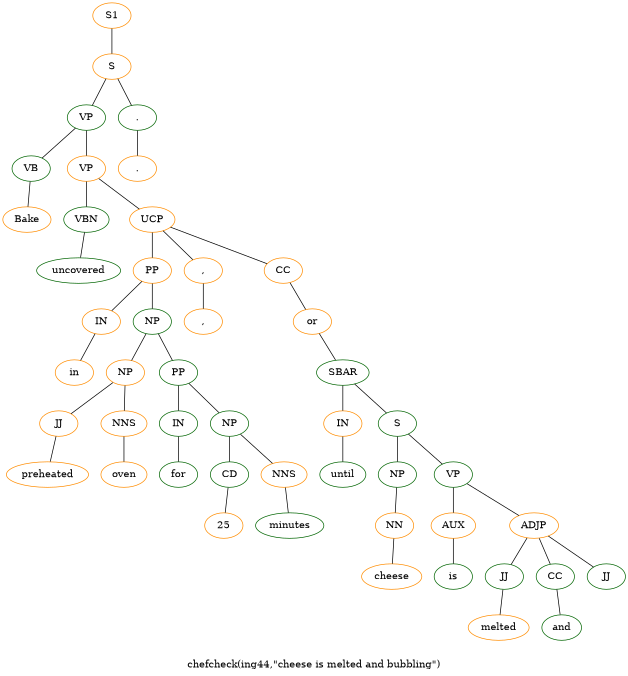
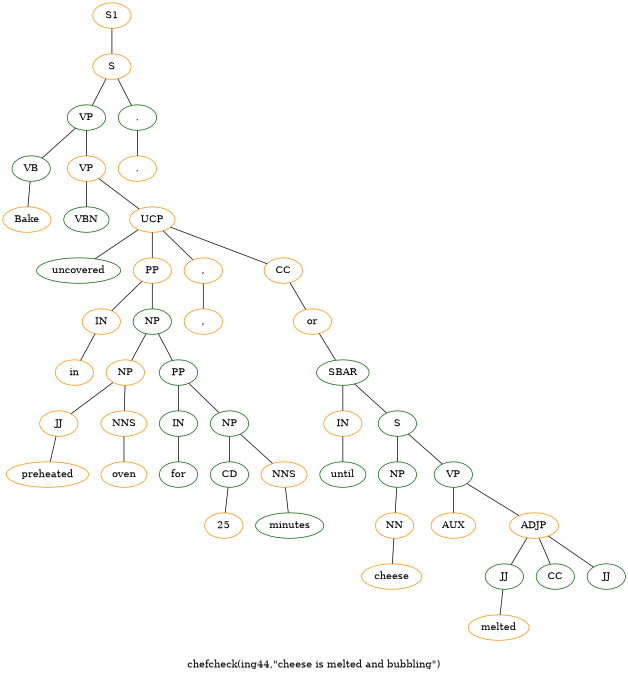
(83, 245) -> (117, 244)
(453, 577) -> none
(562, 628) -> none
